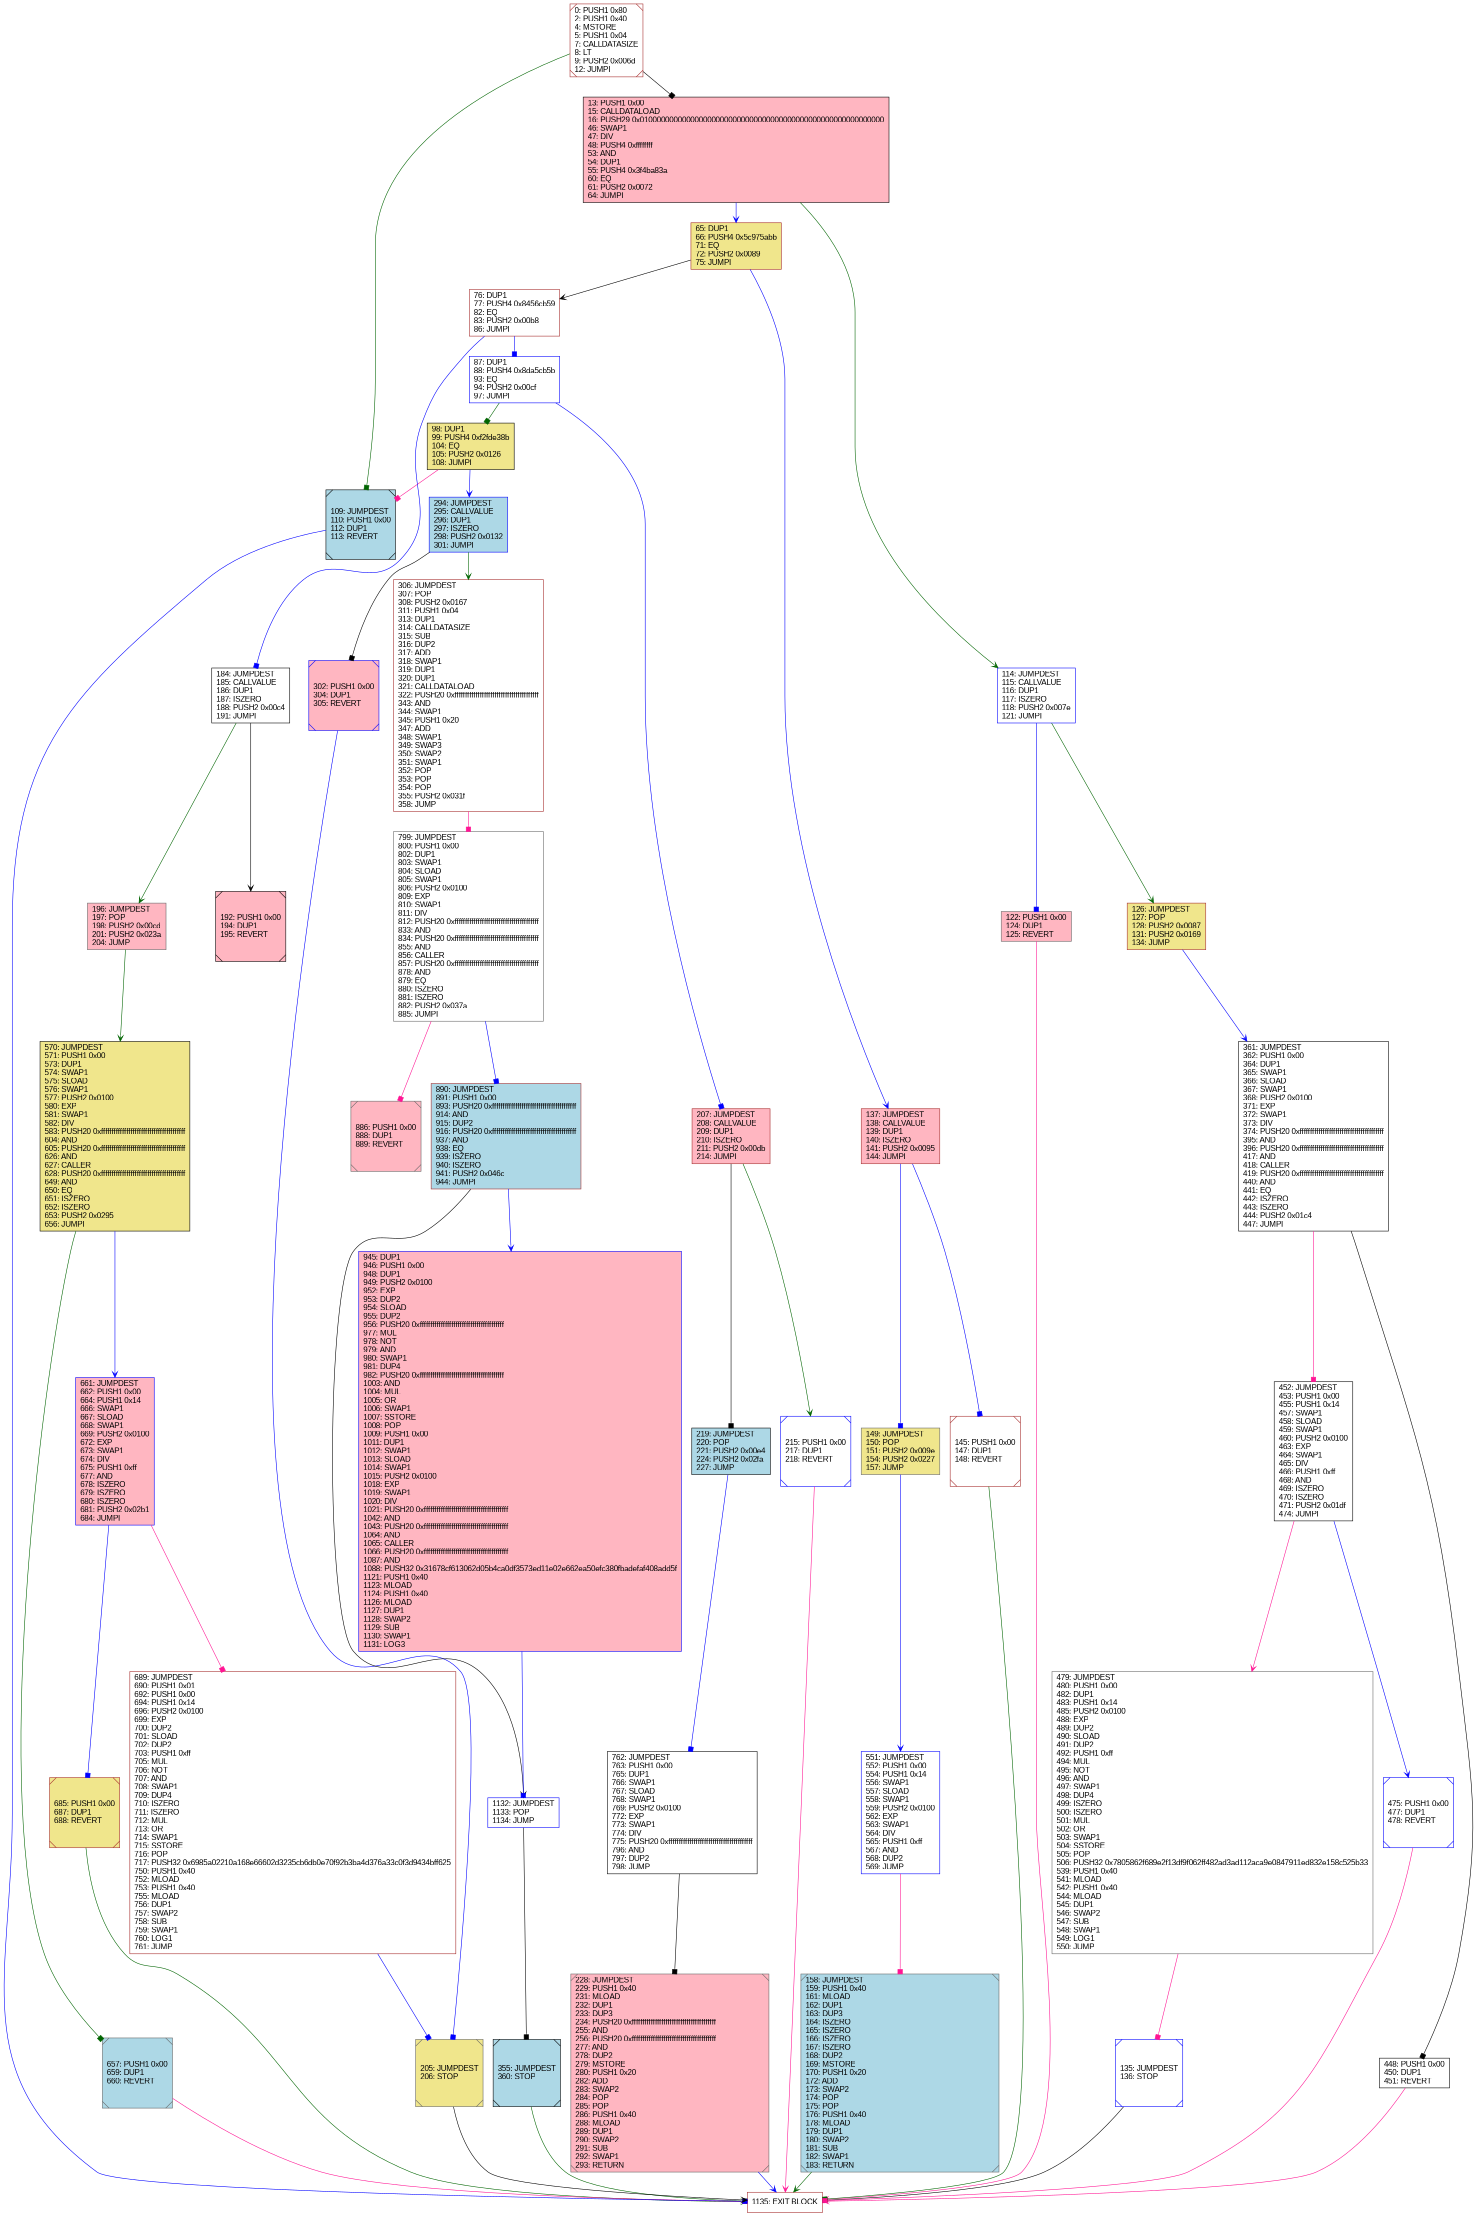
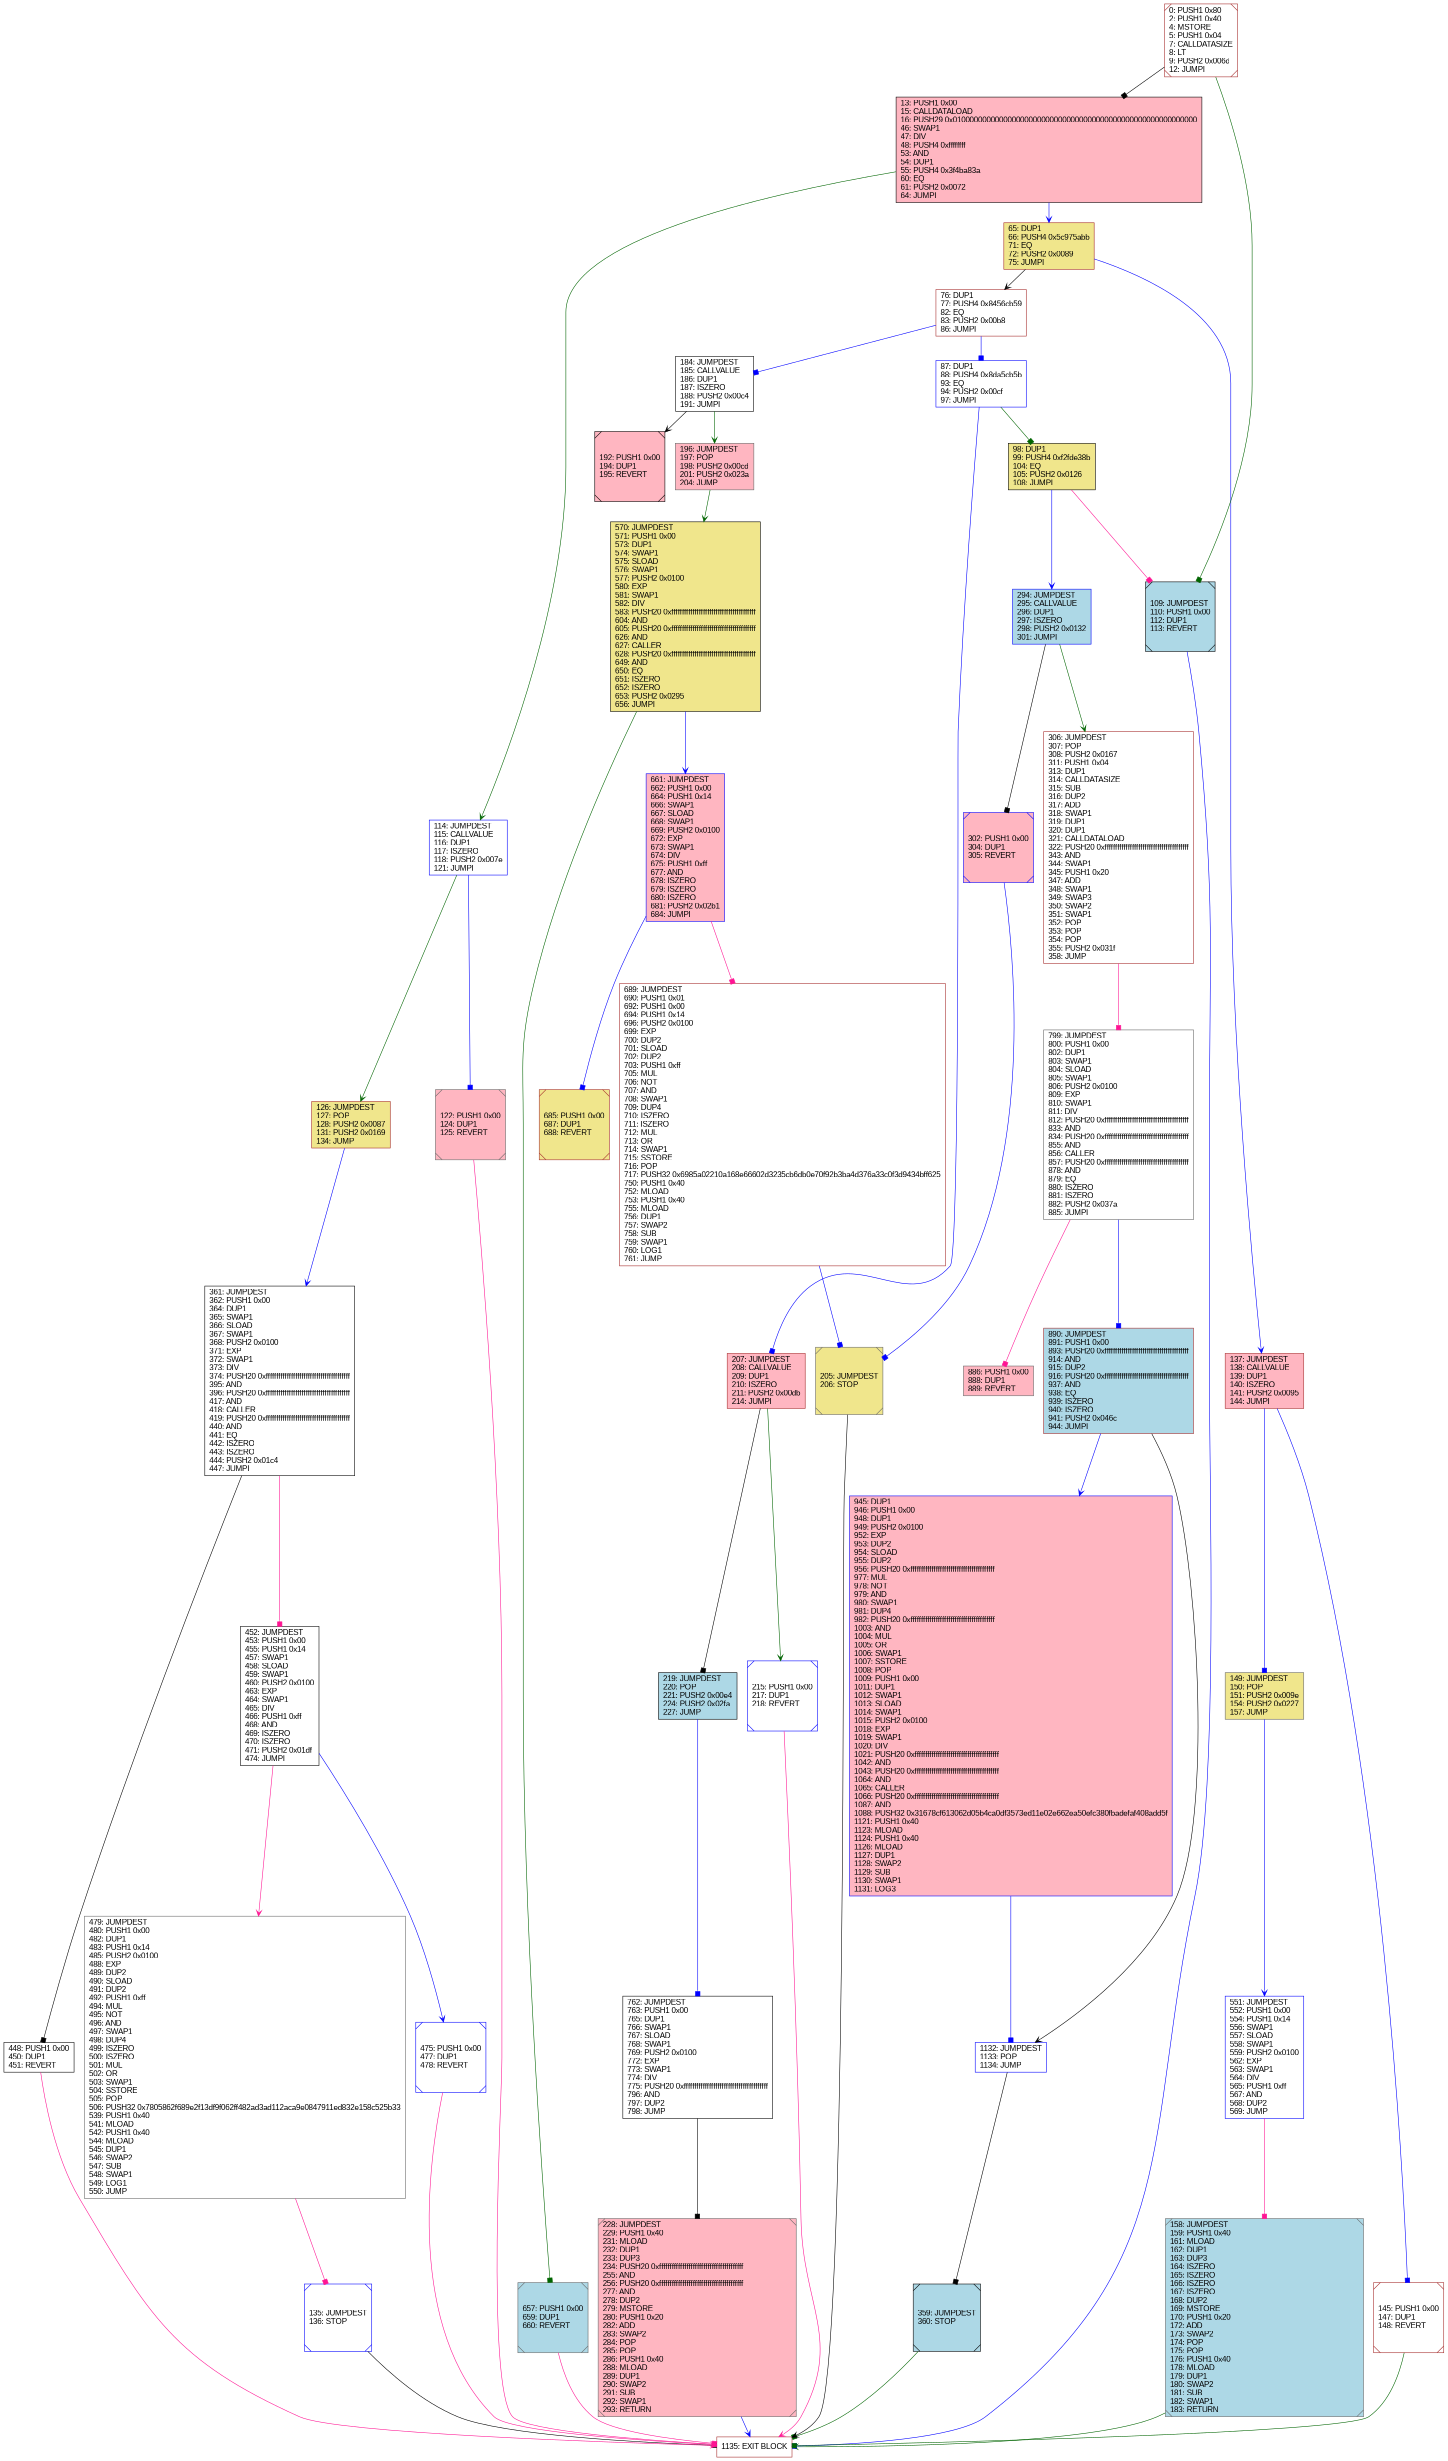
(1036, 926) -> (470, 1125)
(386, 1136) -> (998, 1381)
(527, 2073) -> (947, 2318)
(346, 2135) -> none
